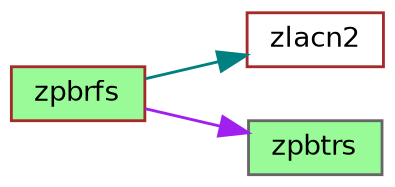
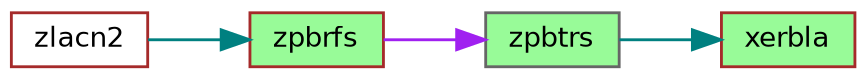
none -> (788, 40)
(182, 70) -> (184, 40)
